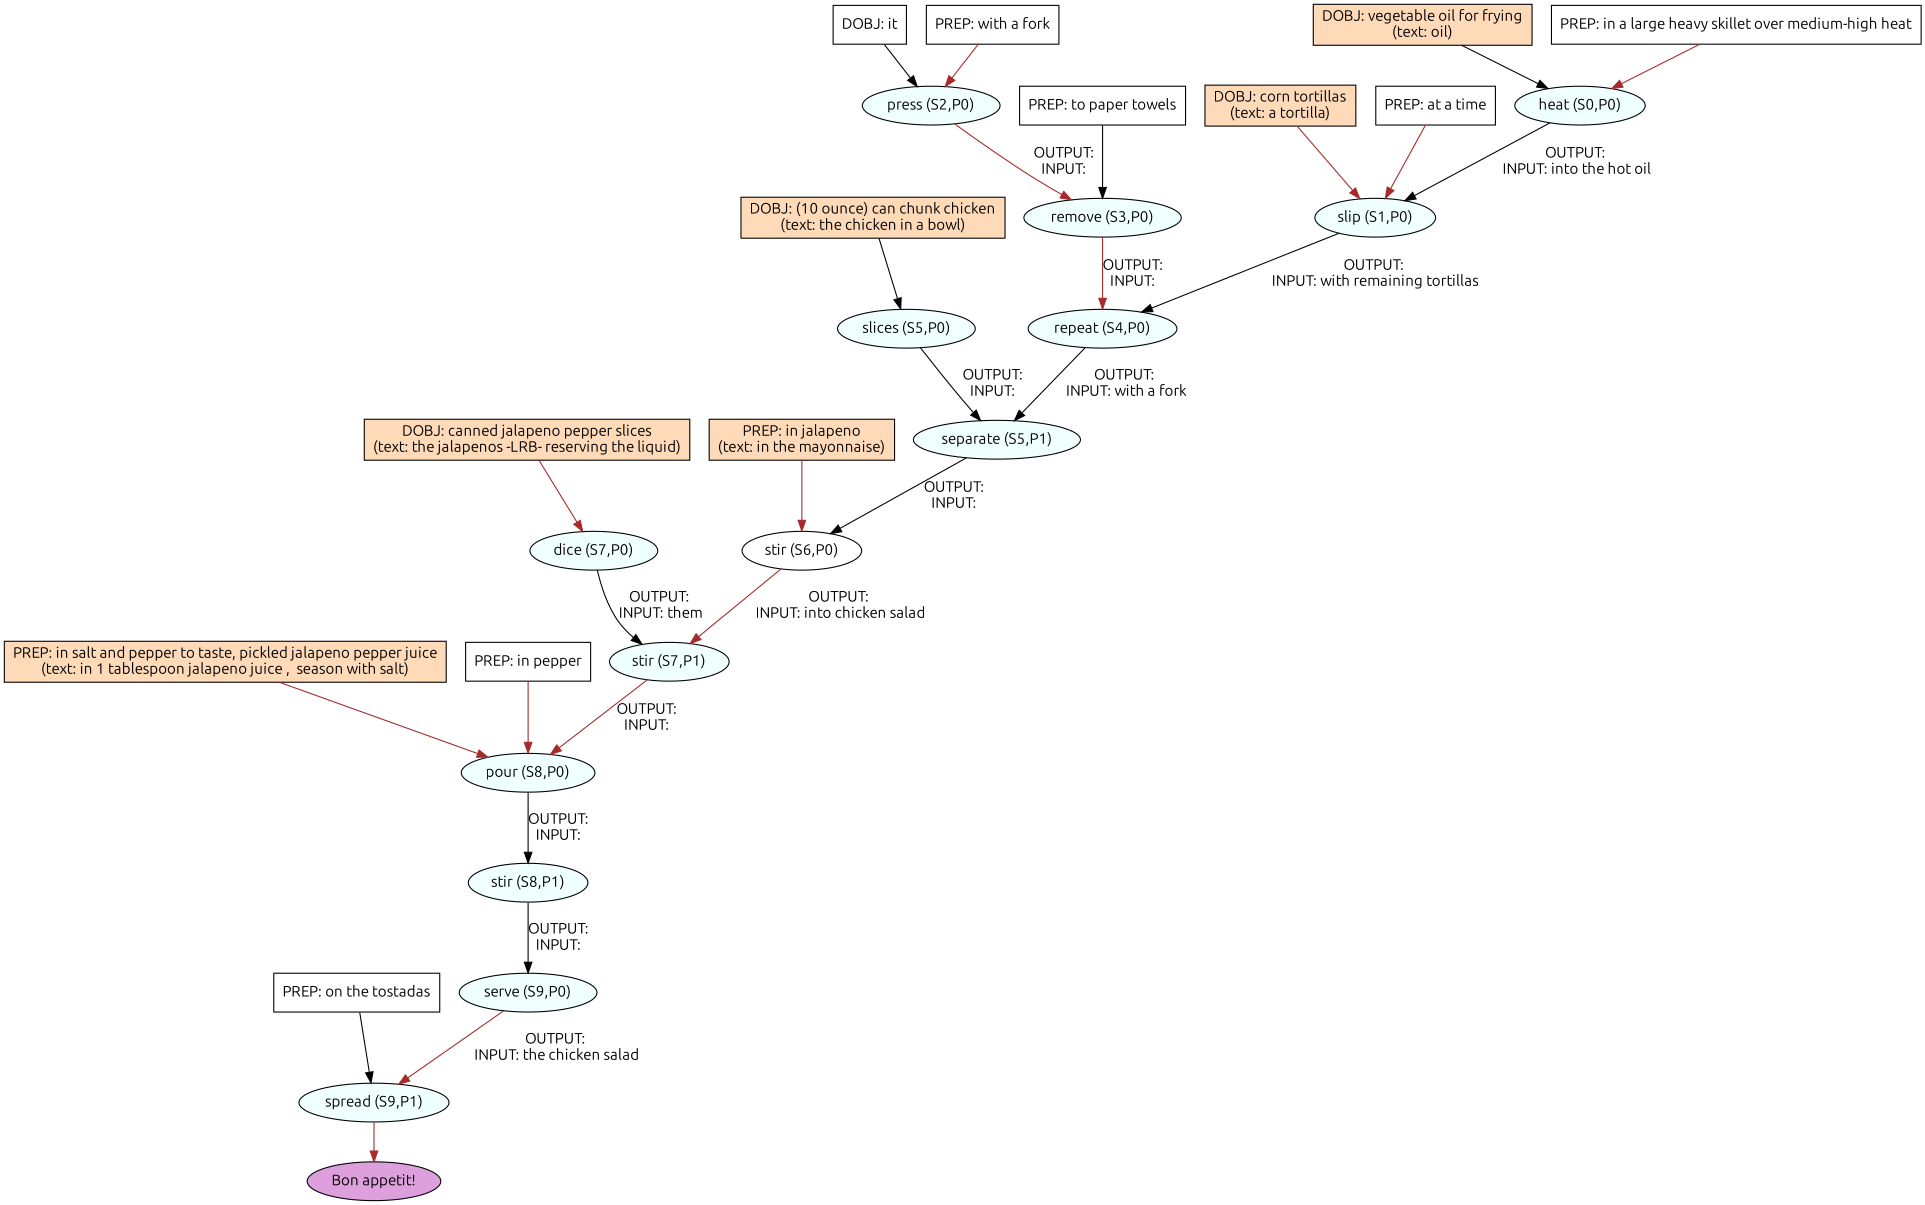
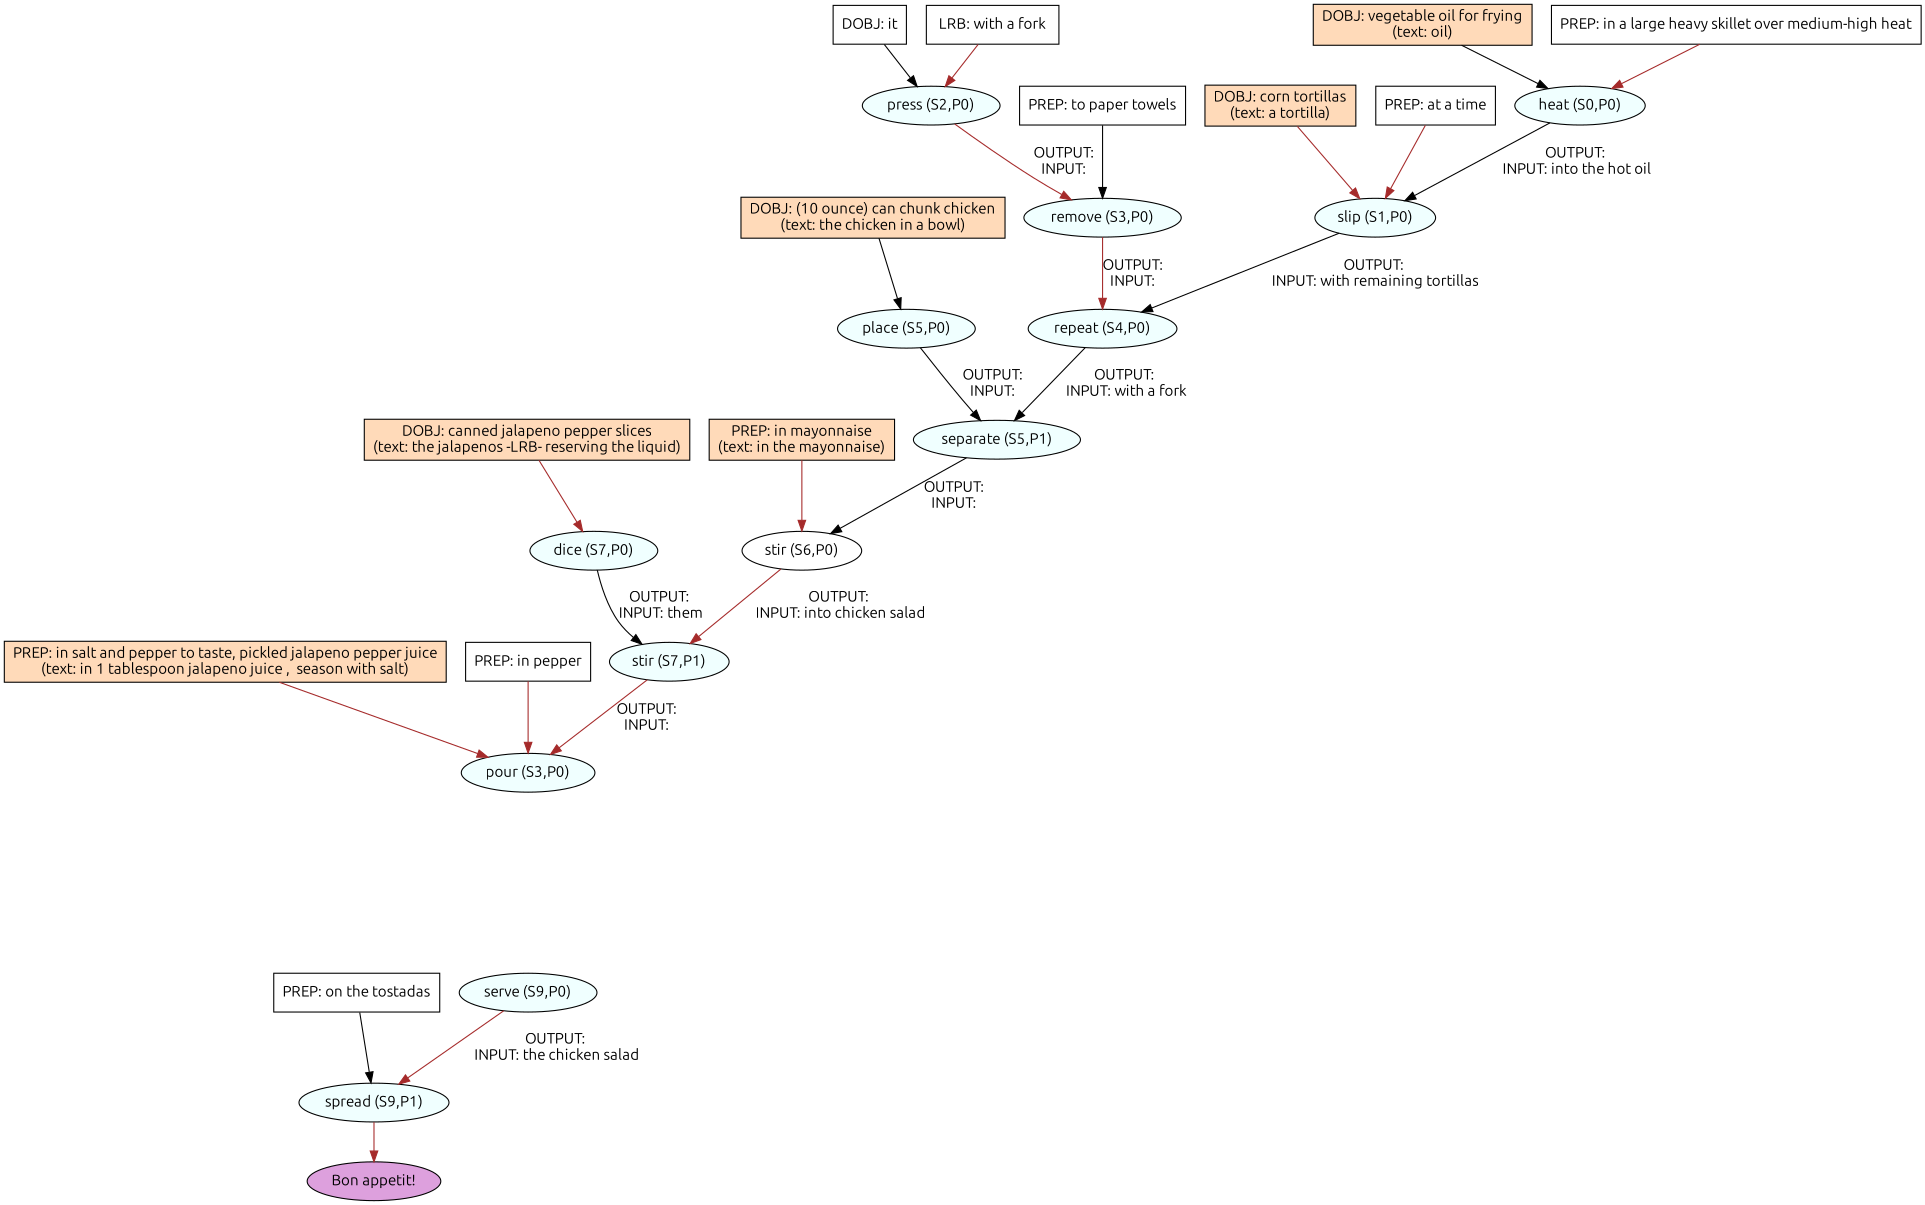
(993, 25) -> (993, 25)
(906, 329) -> (906, 329)
(802, 440) -> (802, 440)
(528, 773) -> (528, 773)
(528, 883) -> none
